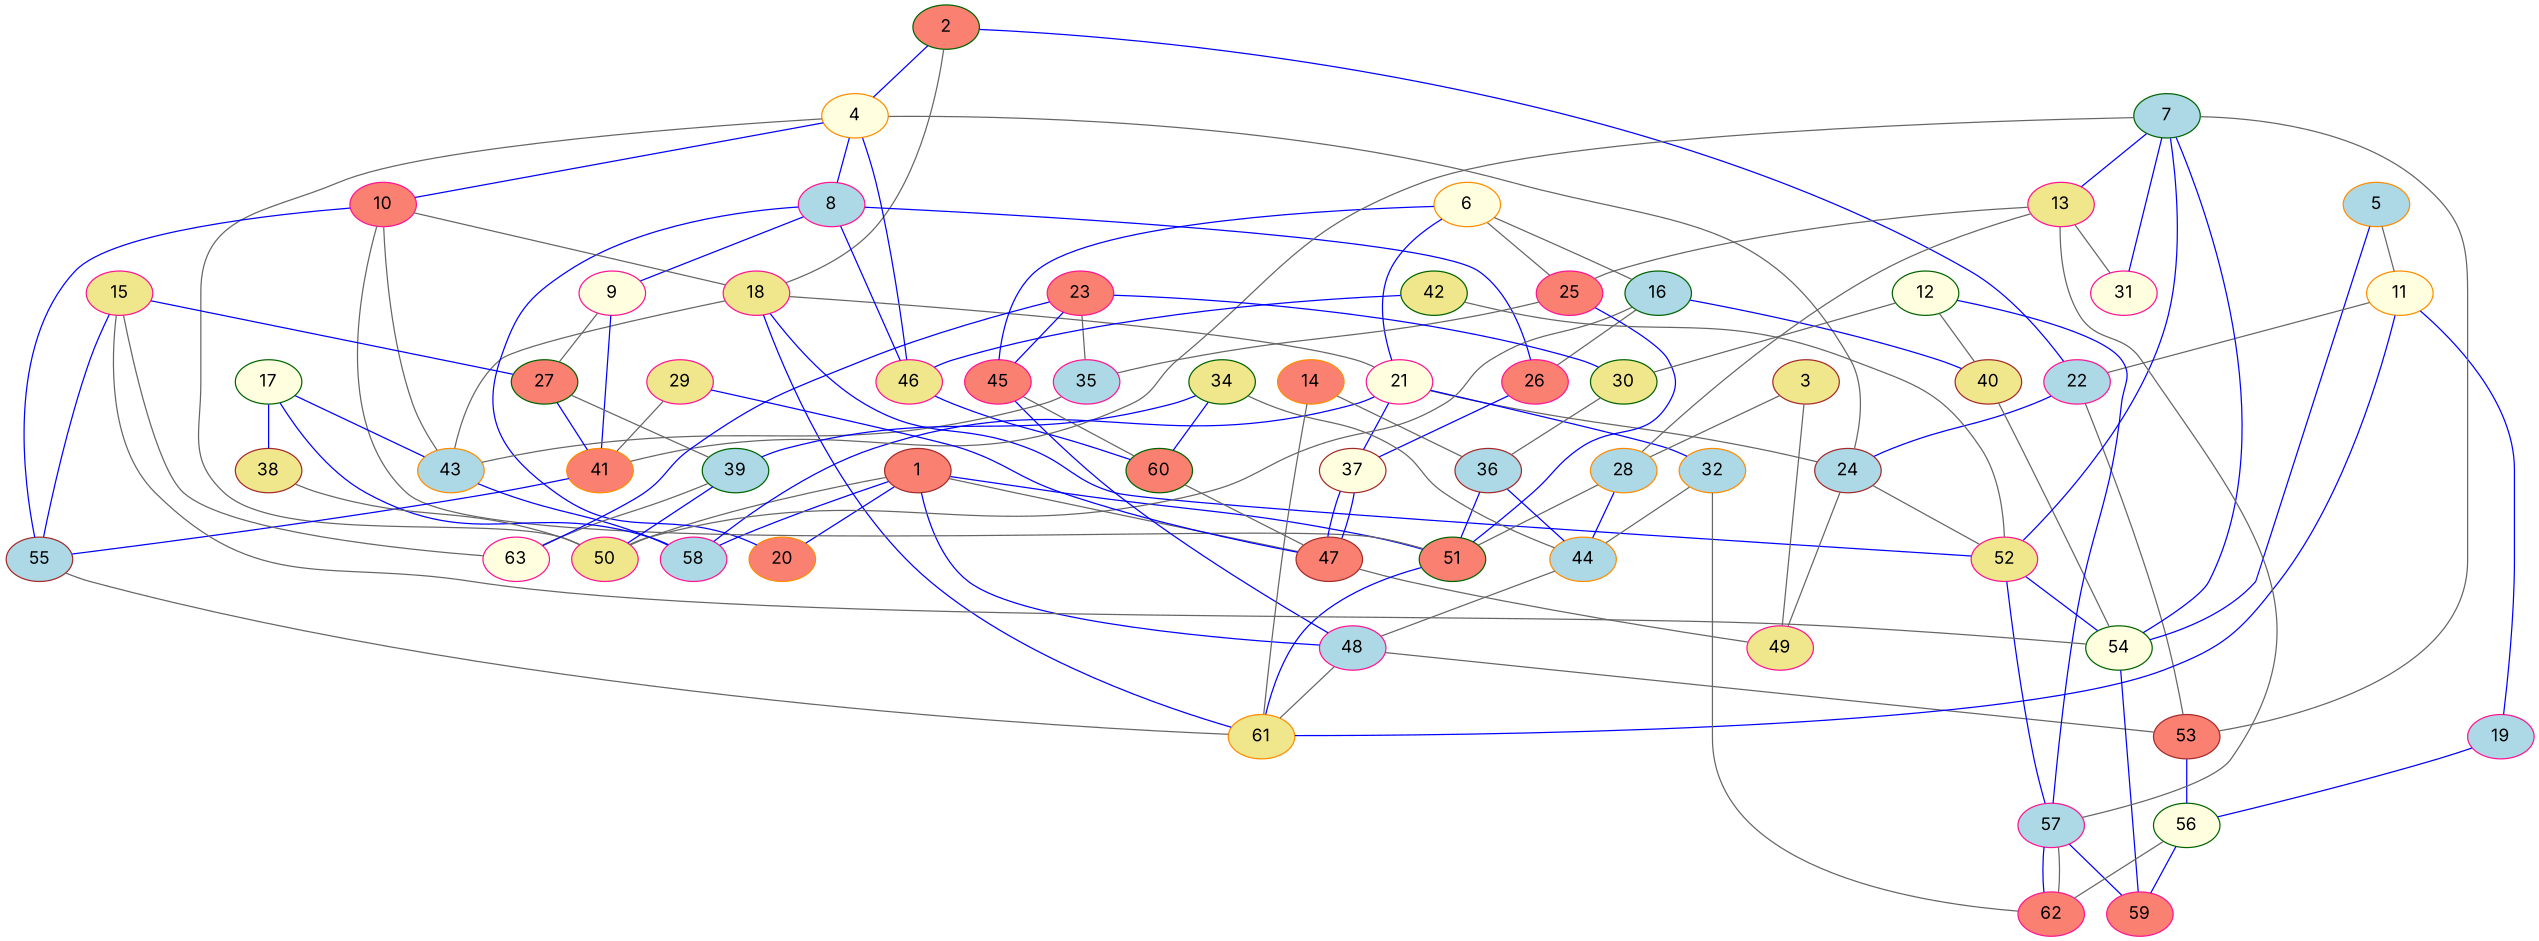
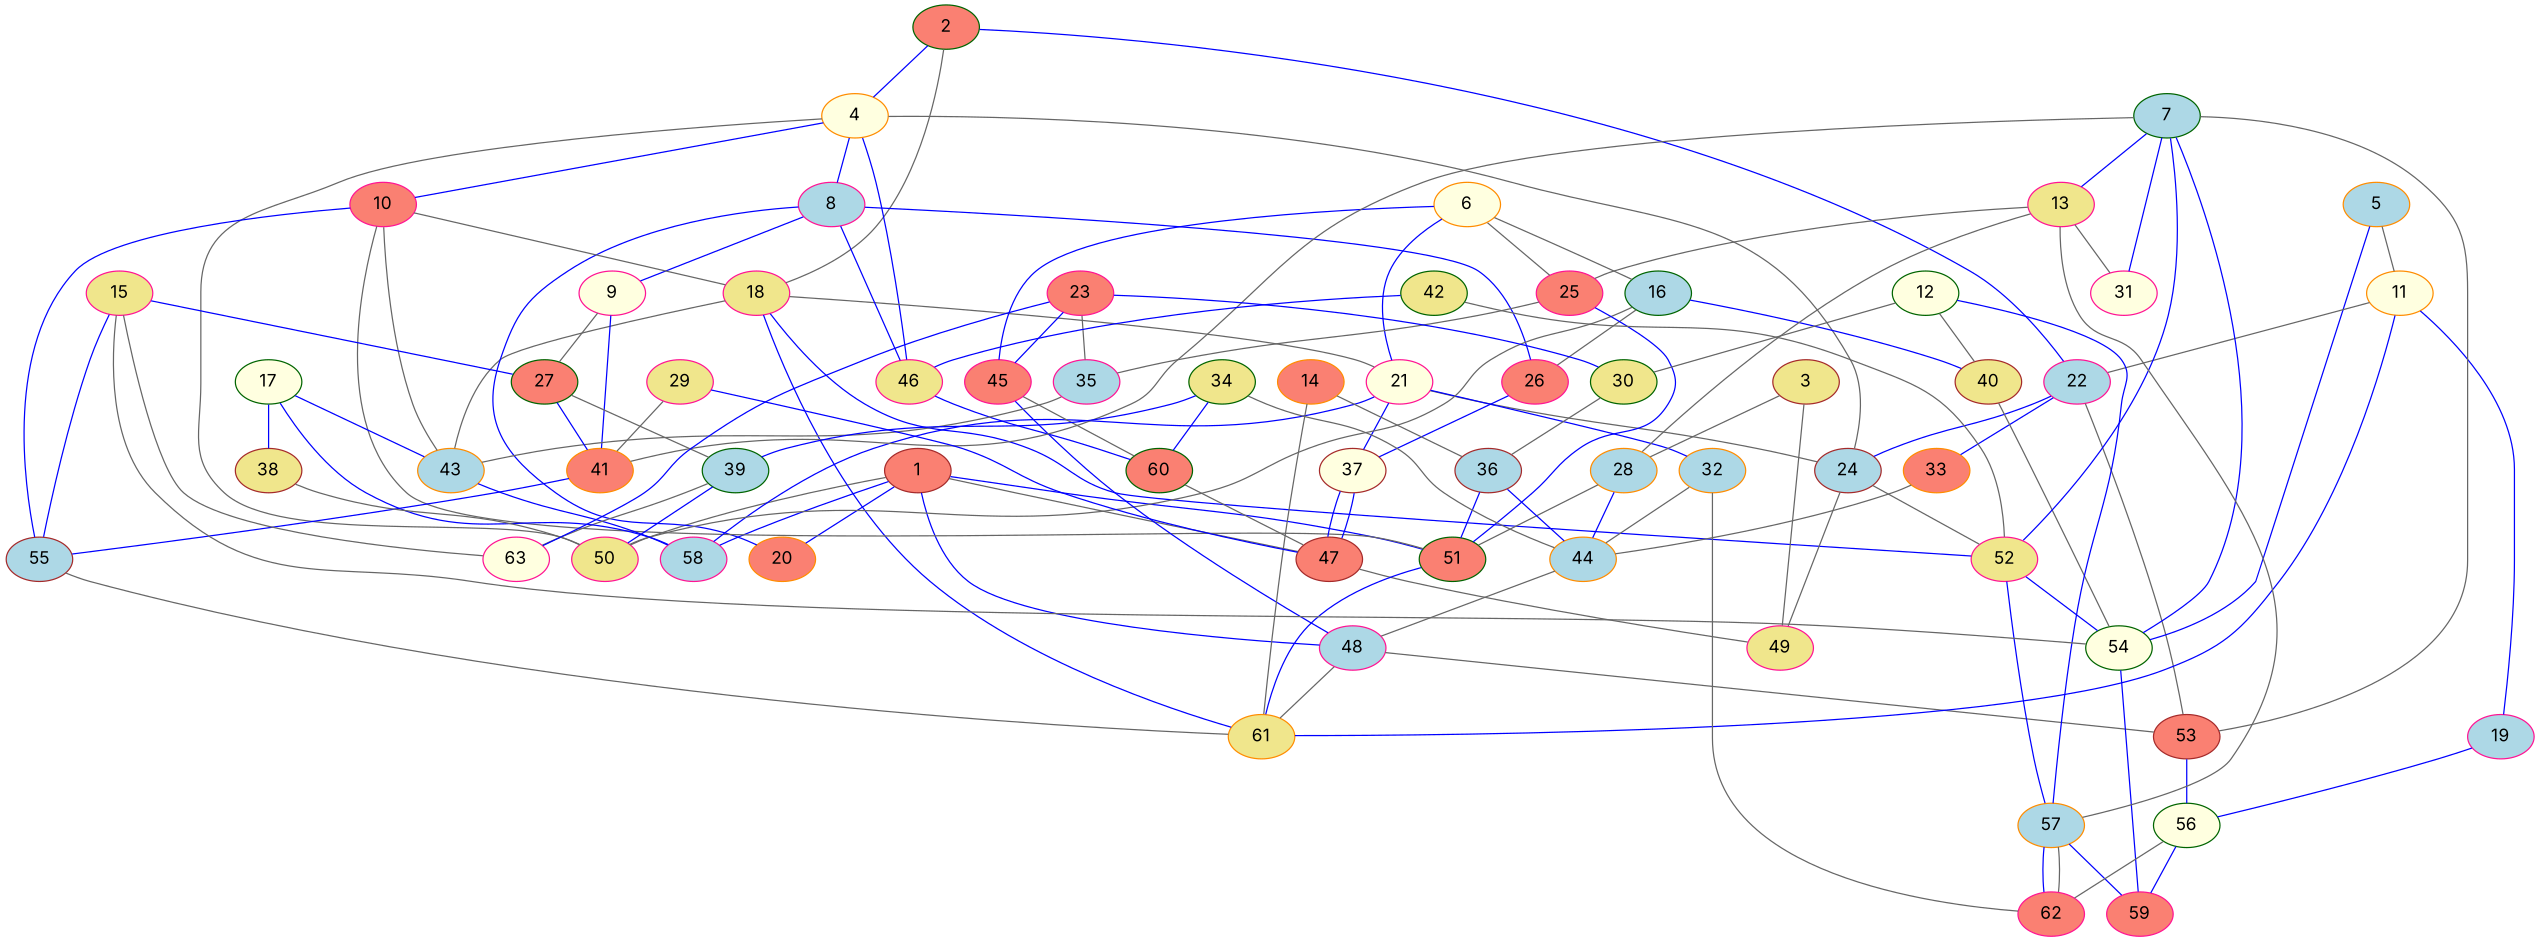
none -> (1937, 471)
(2051, 825) -> (2051, 825)
